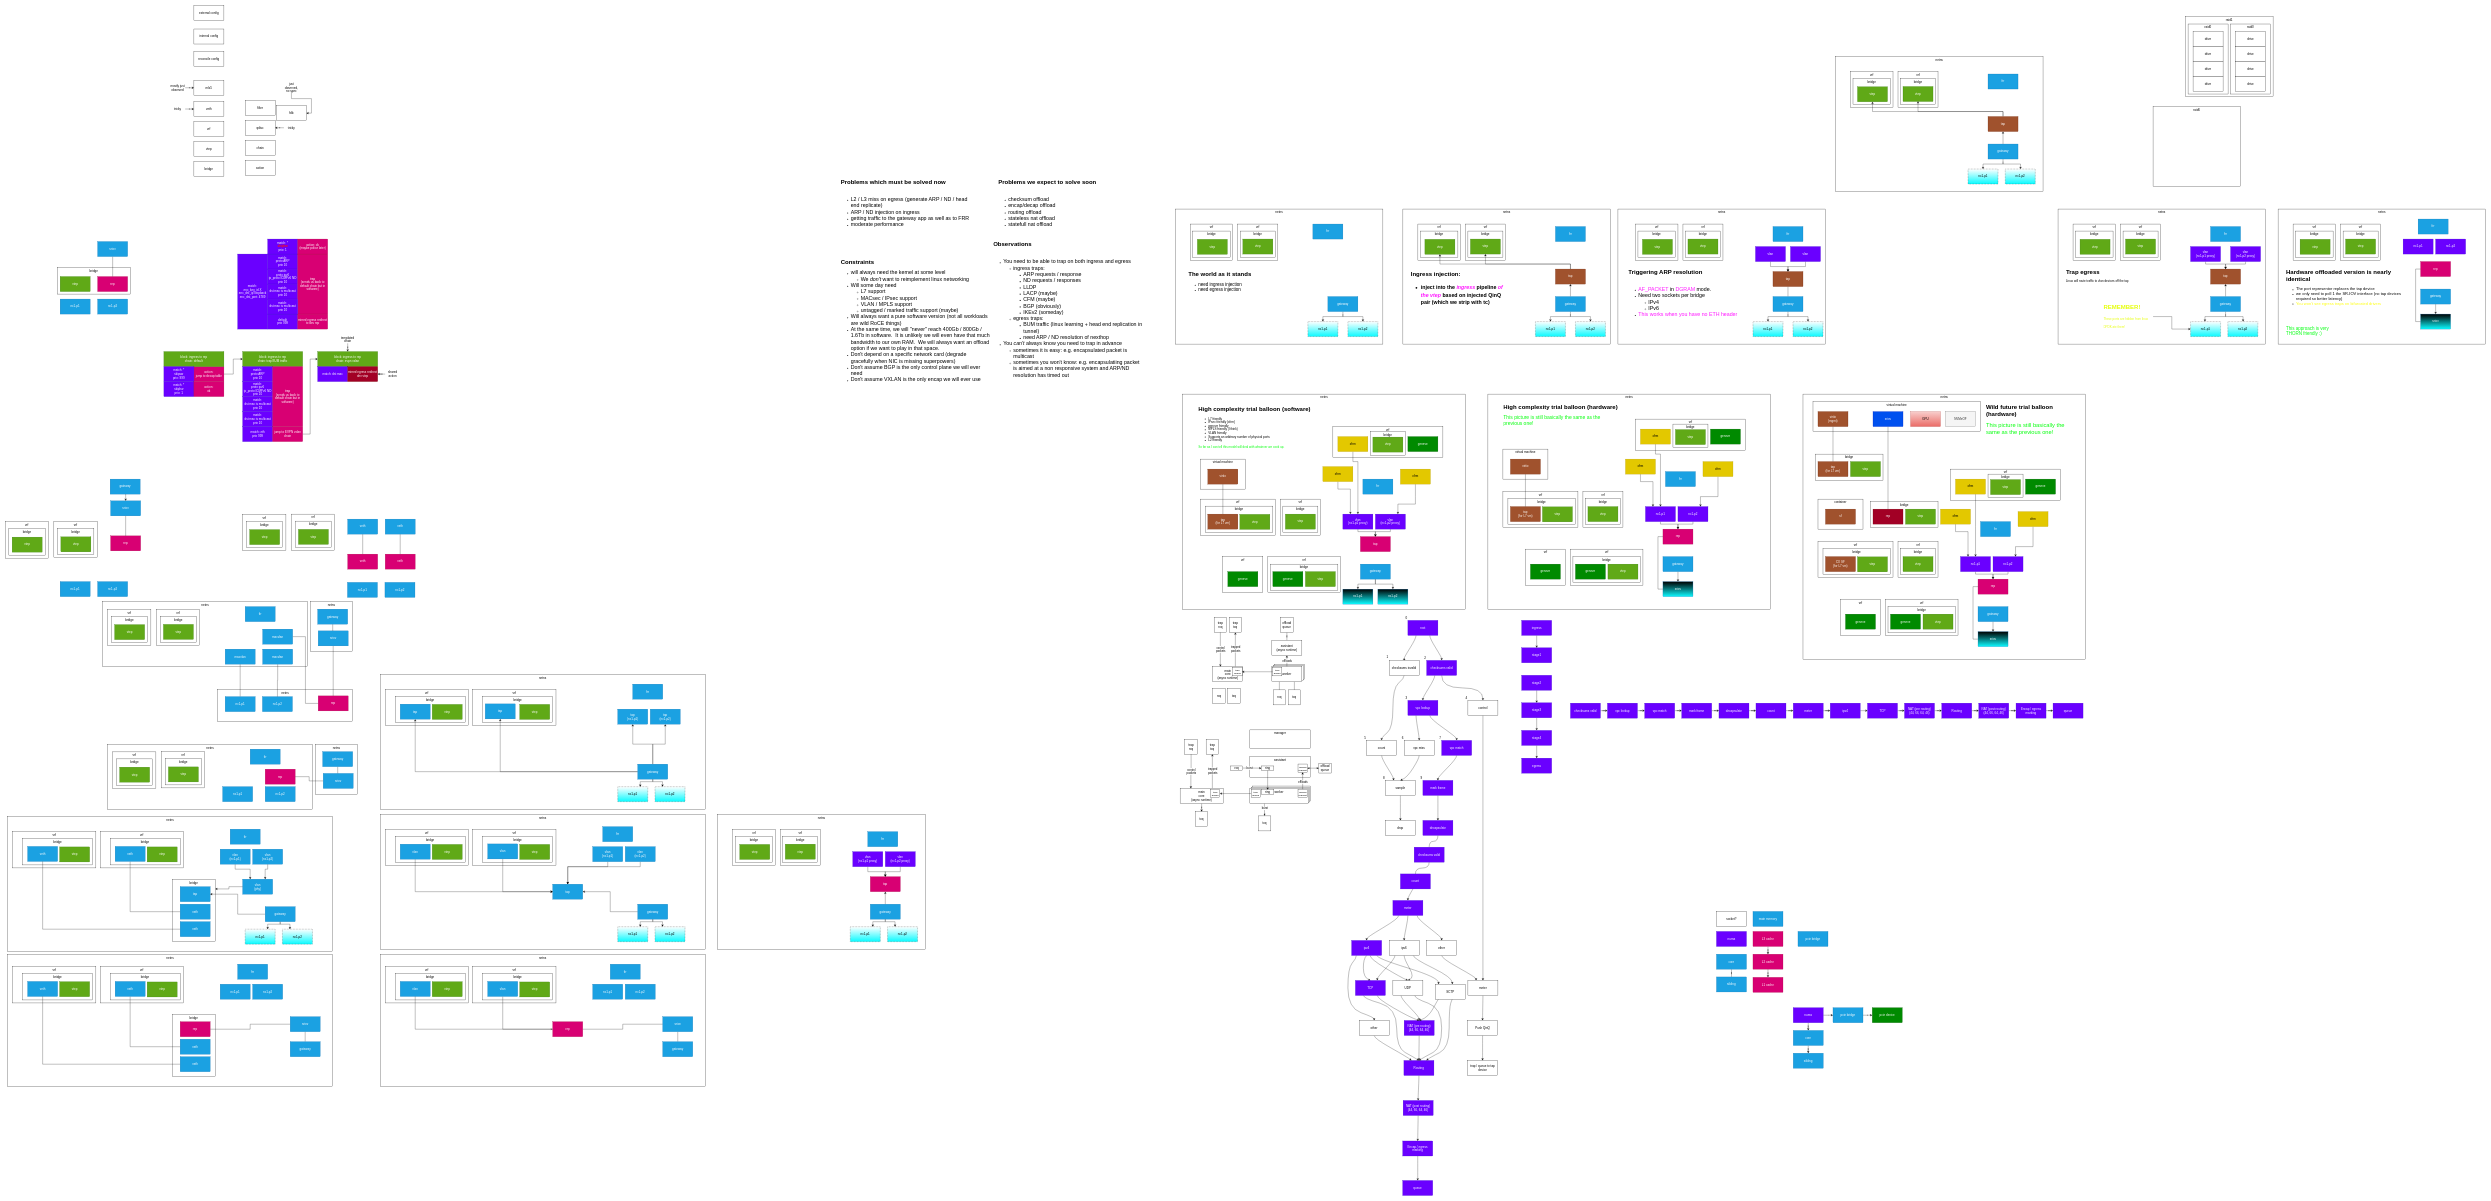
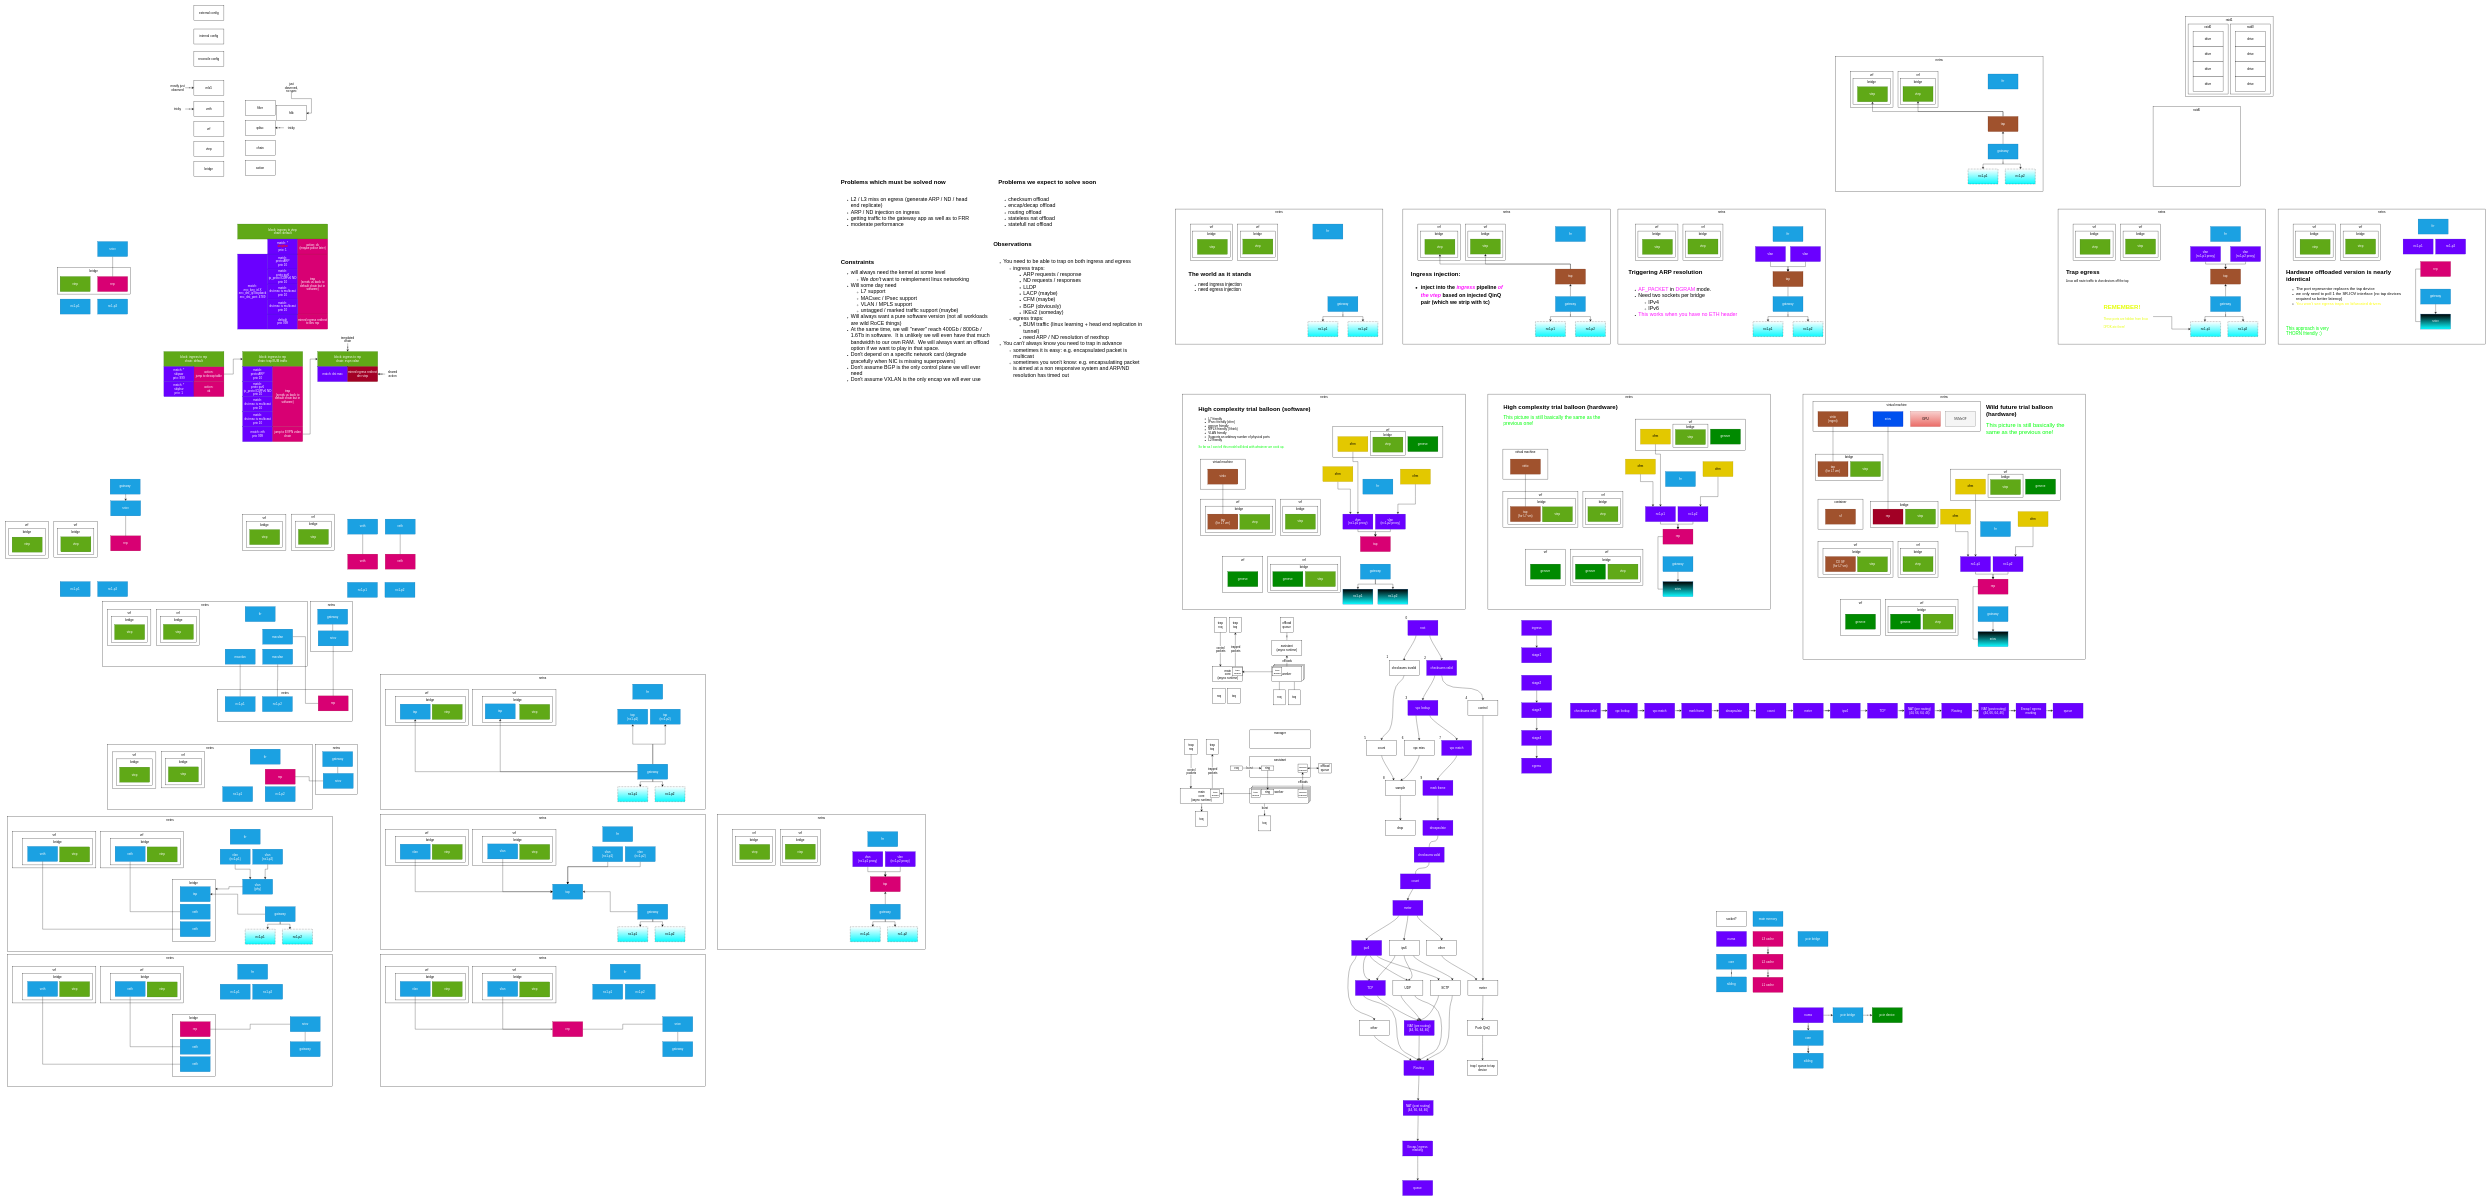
none -> (283, 231)
(1450, 991) -> (1445, 988)
